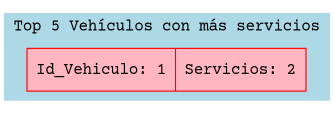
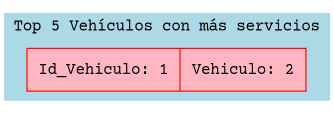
(241, 69) -> (243, 69)
